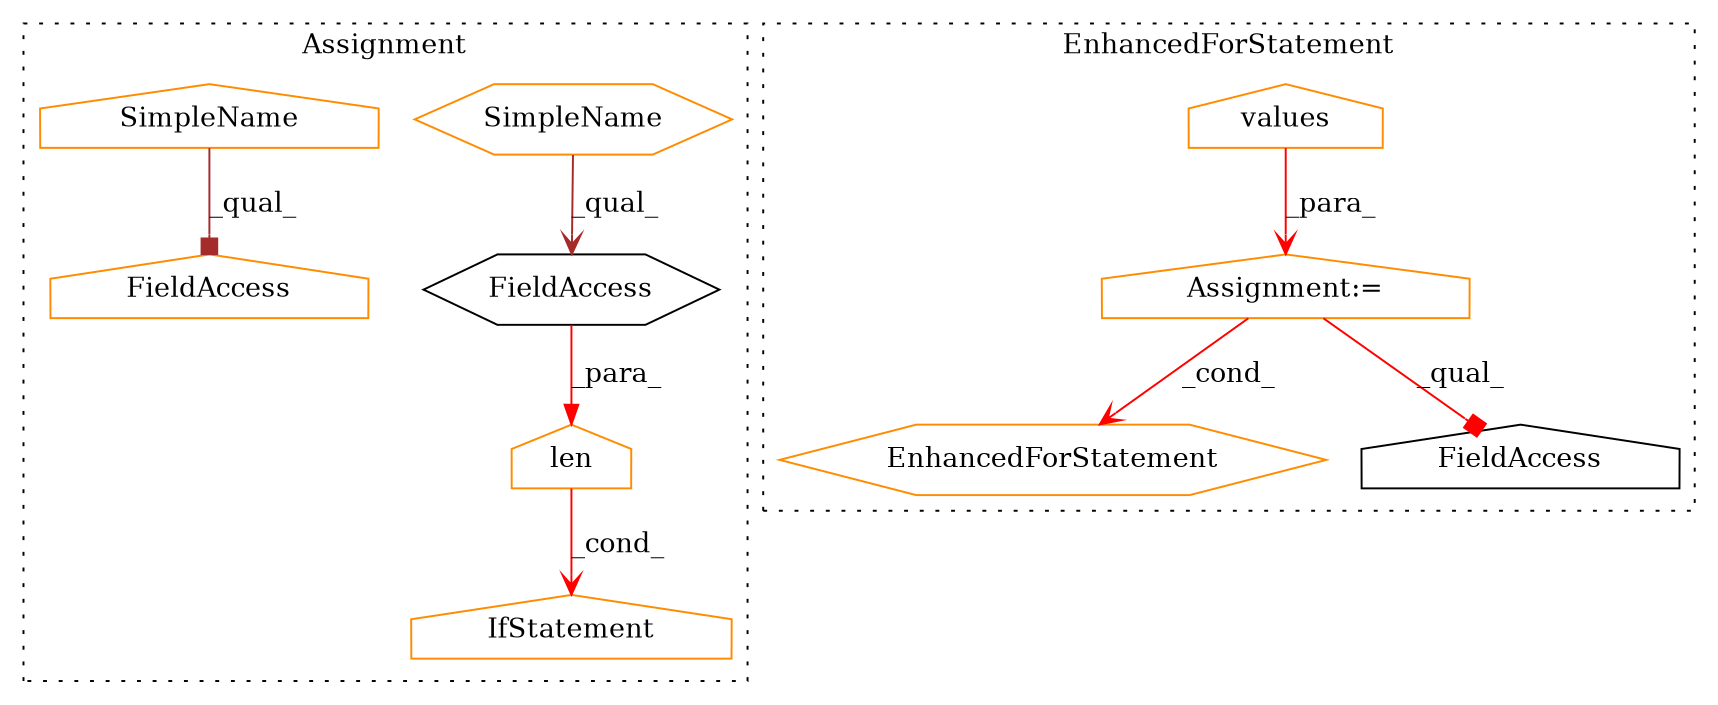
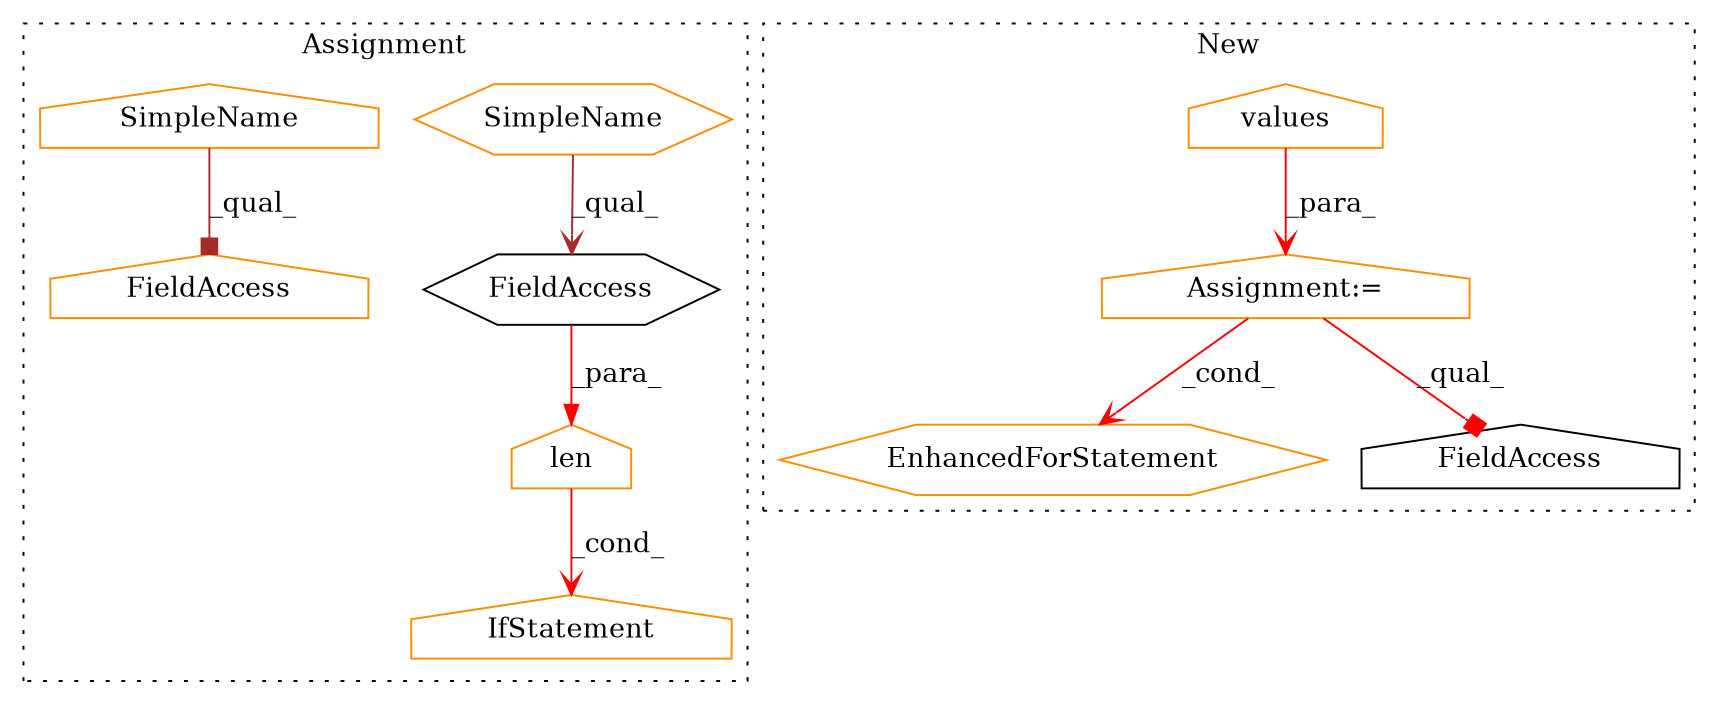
(1229, 46) -> (1229, 46)
